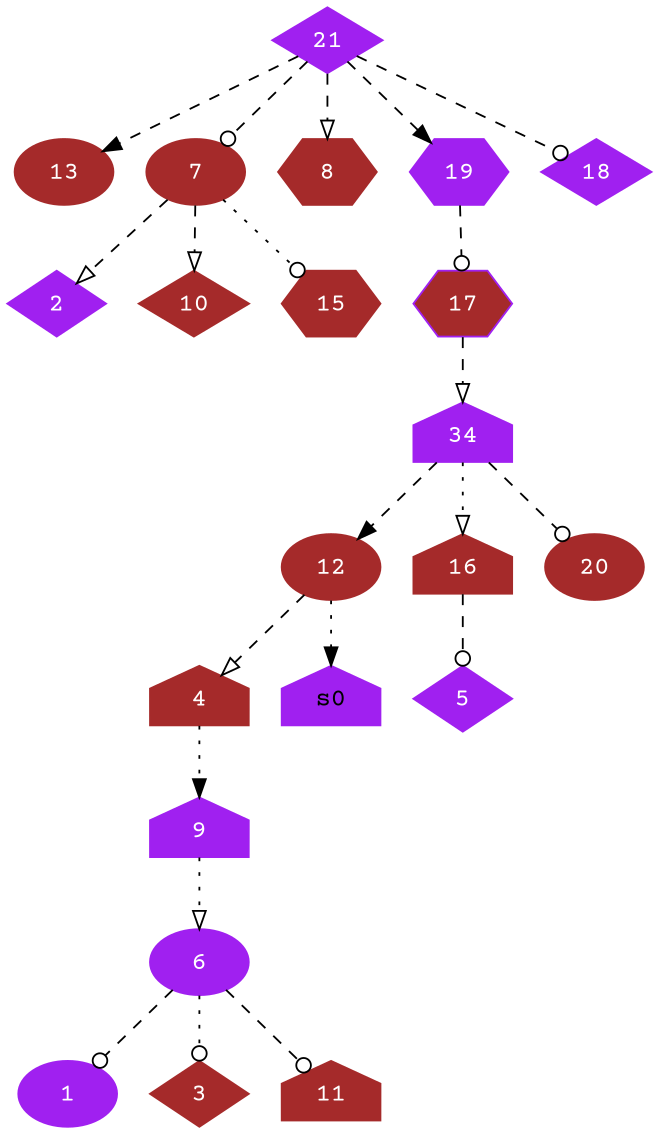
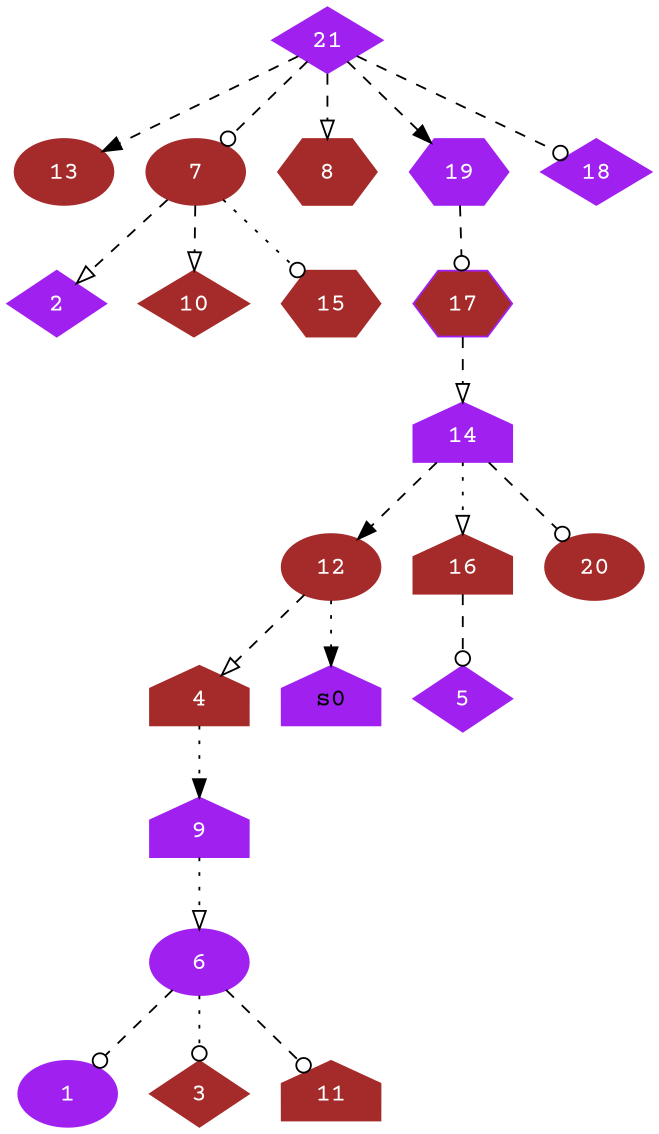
(463, 435) -> (463, 435)
